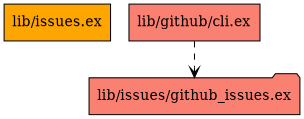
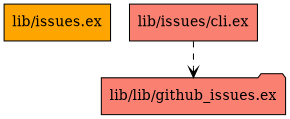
(194, 23) -> (193, 23)
(194, 96) -> (193, 96)
